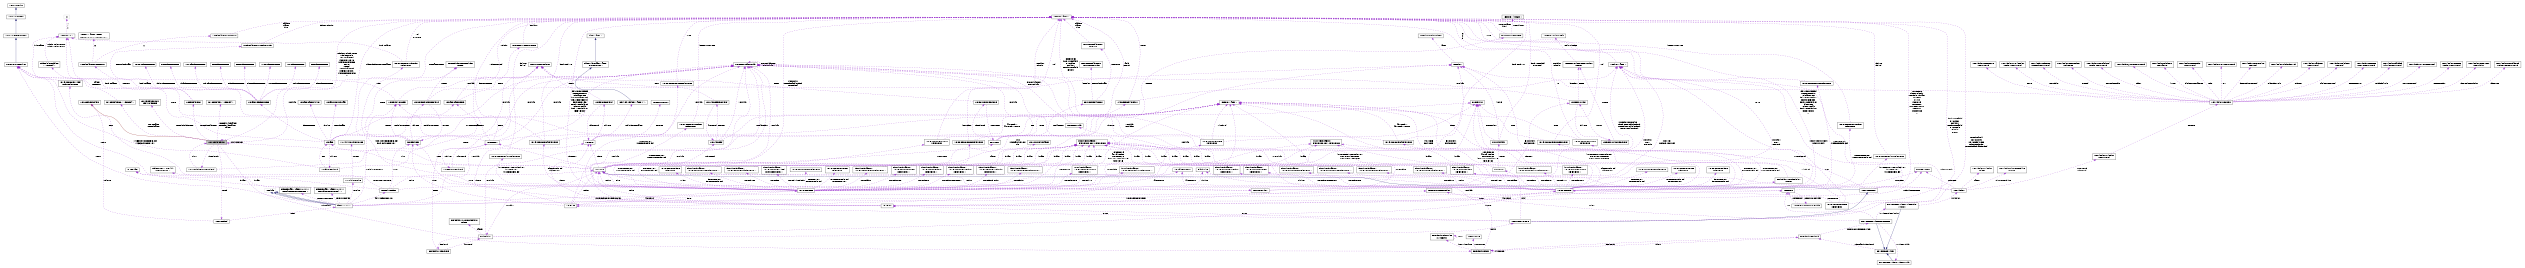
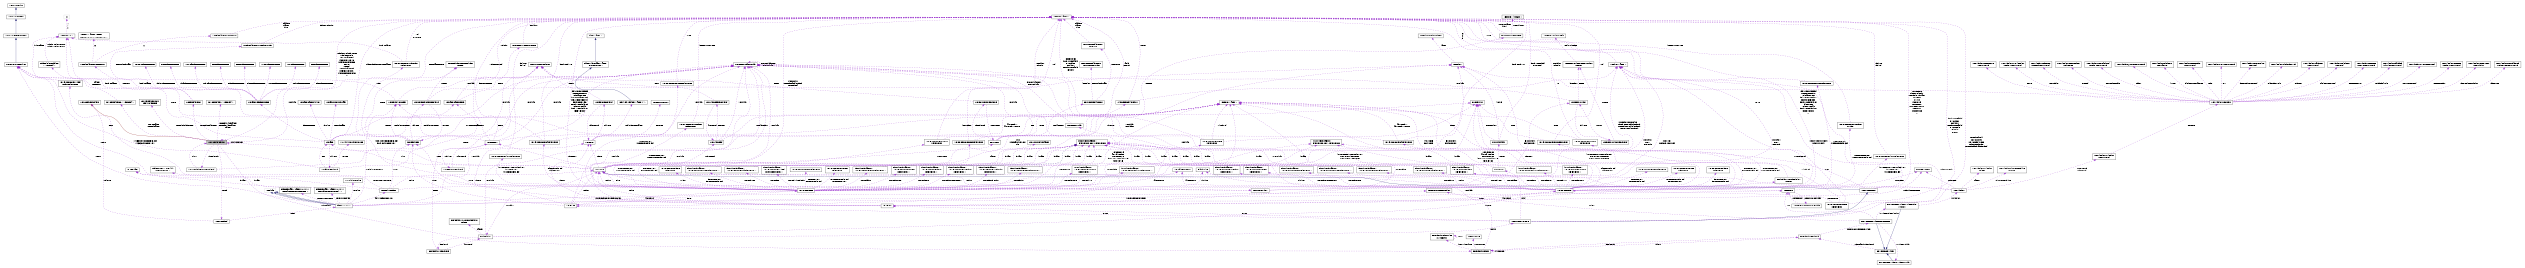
(436, 65) -> (436, 65)
(1850, 126) -> (1850, 126)
(352, 162) -> (339, 157)
(1014, 165) -> (1014, 165)
